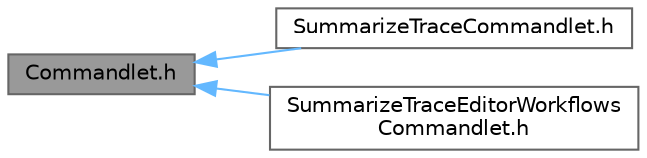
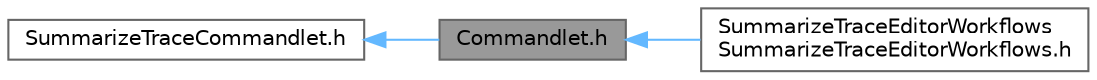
(259, 54) -> (412, 40)
(454, 118) -> (895, 40)
